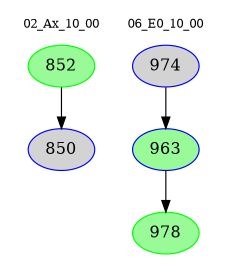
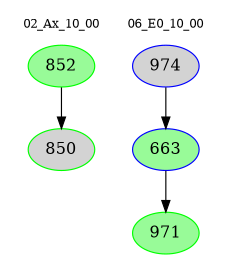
(61, 150) -> (61, 150)
(166, 150) -> (166, 150)
(166, 233) -> (166, 233)
